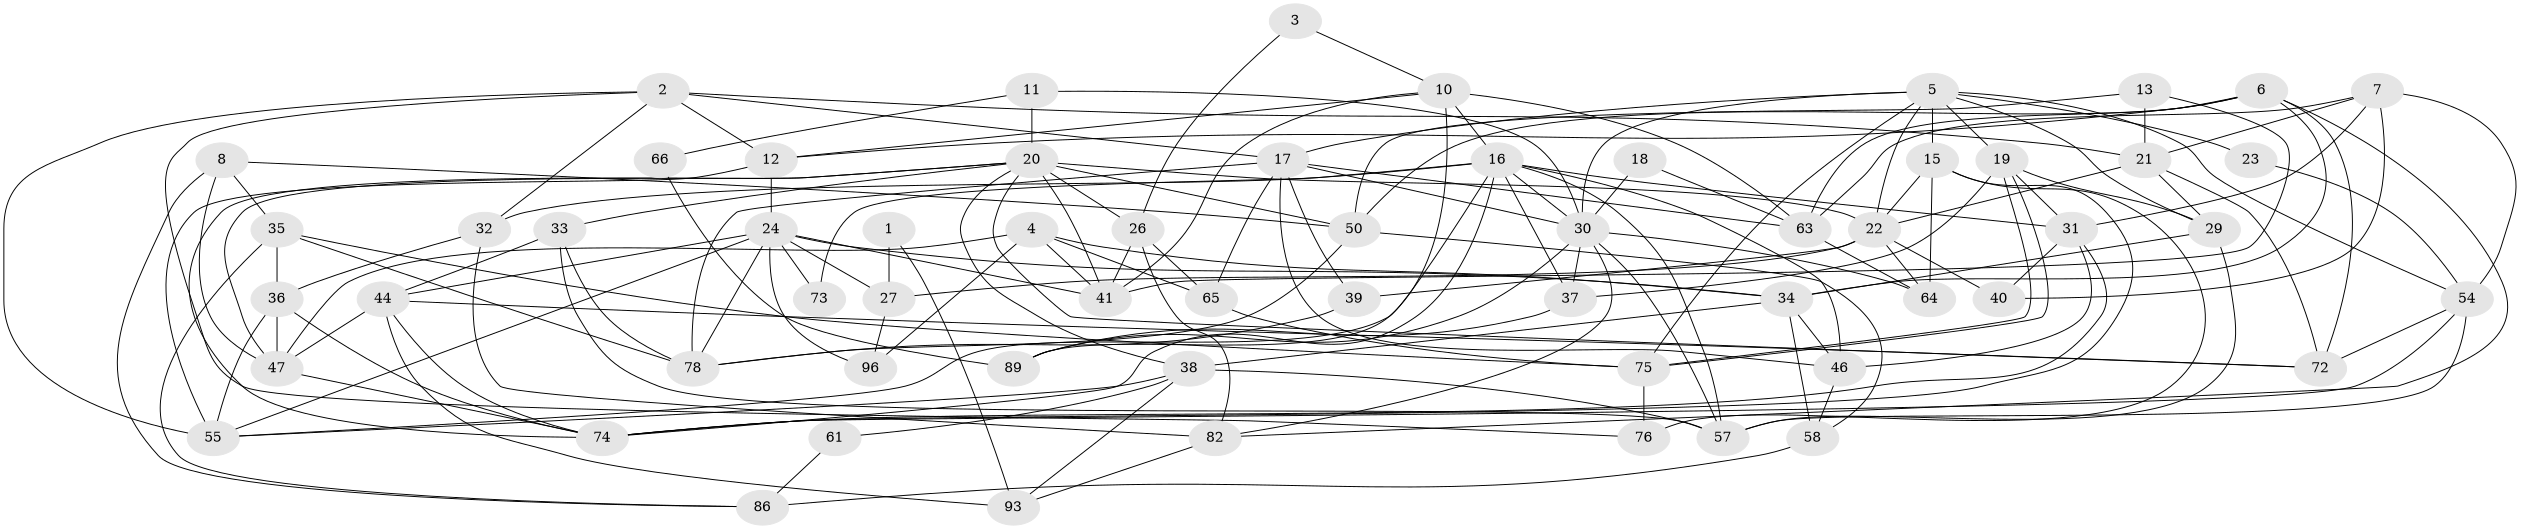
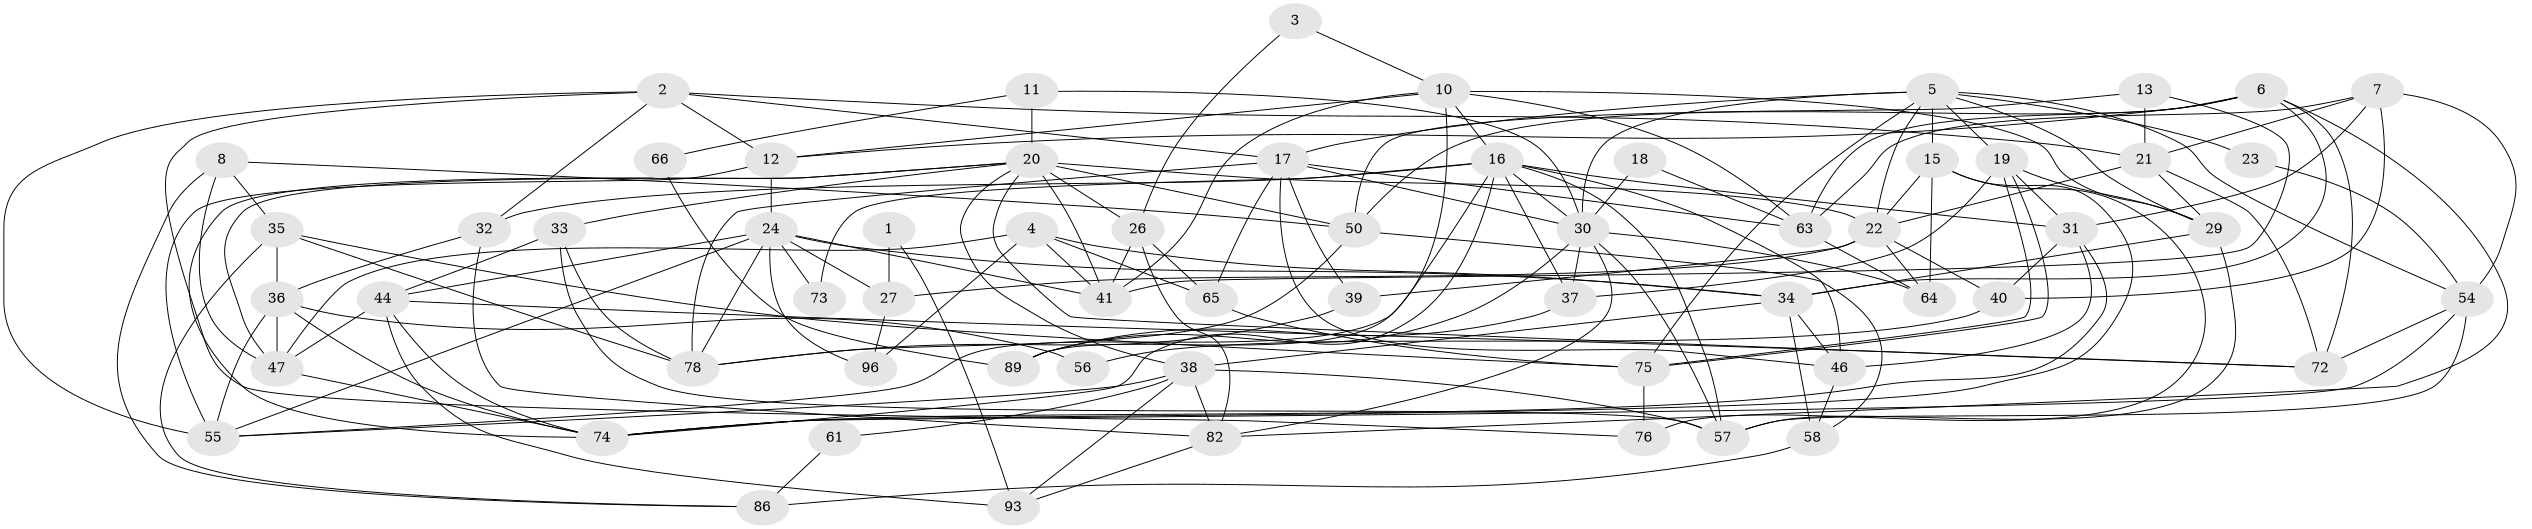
none -> (1827, 104)
none -> (1083, 369)
none -> (1202, 403)
